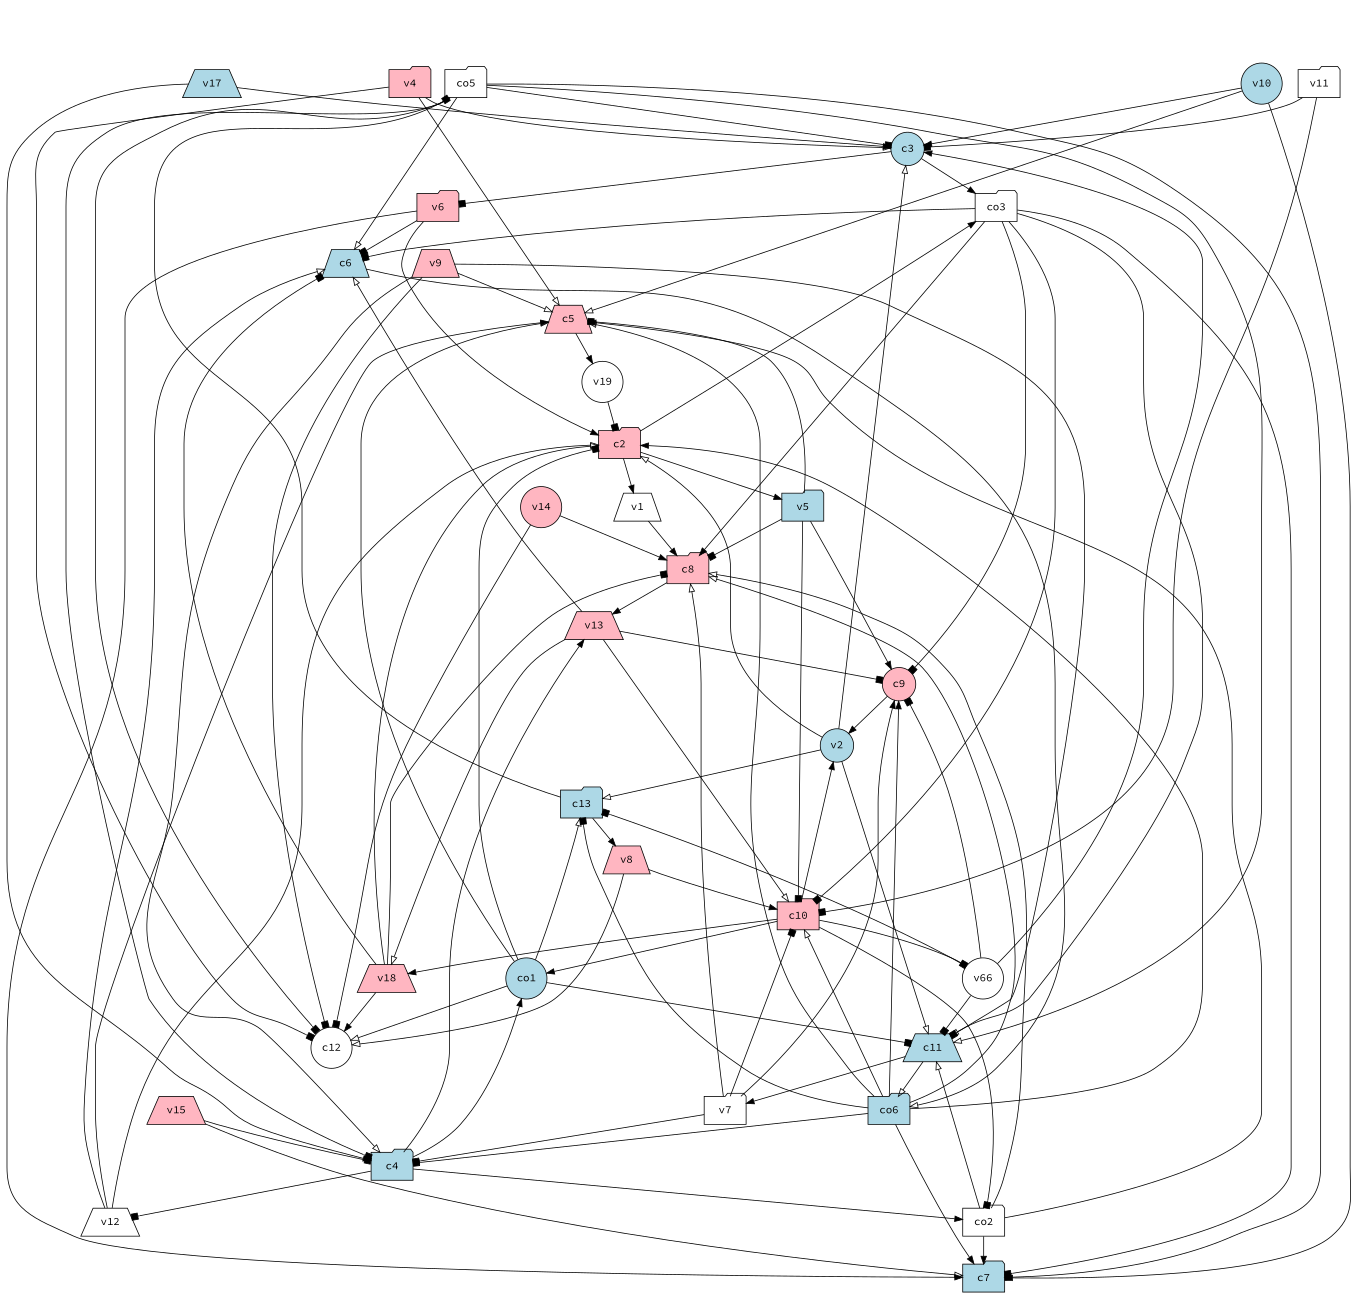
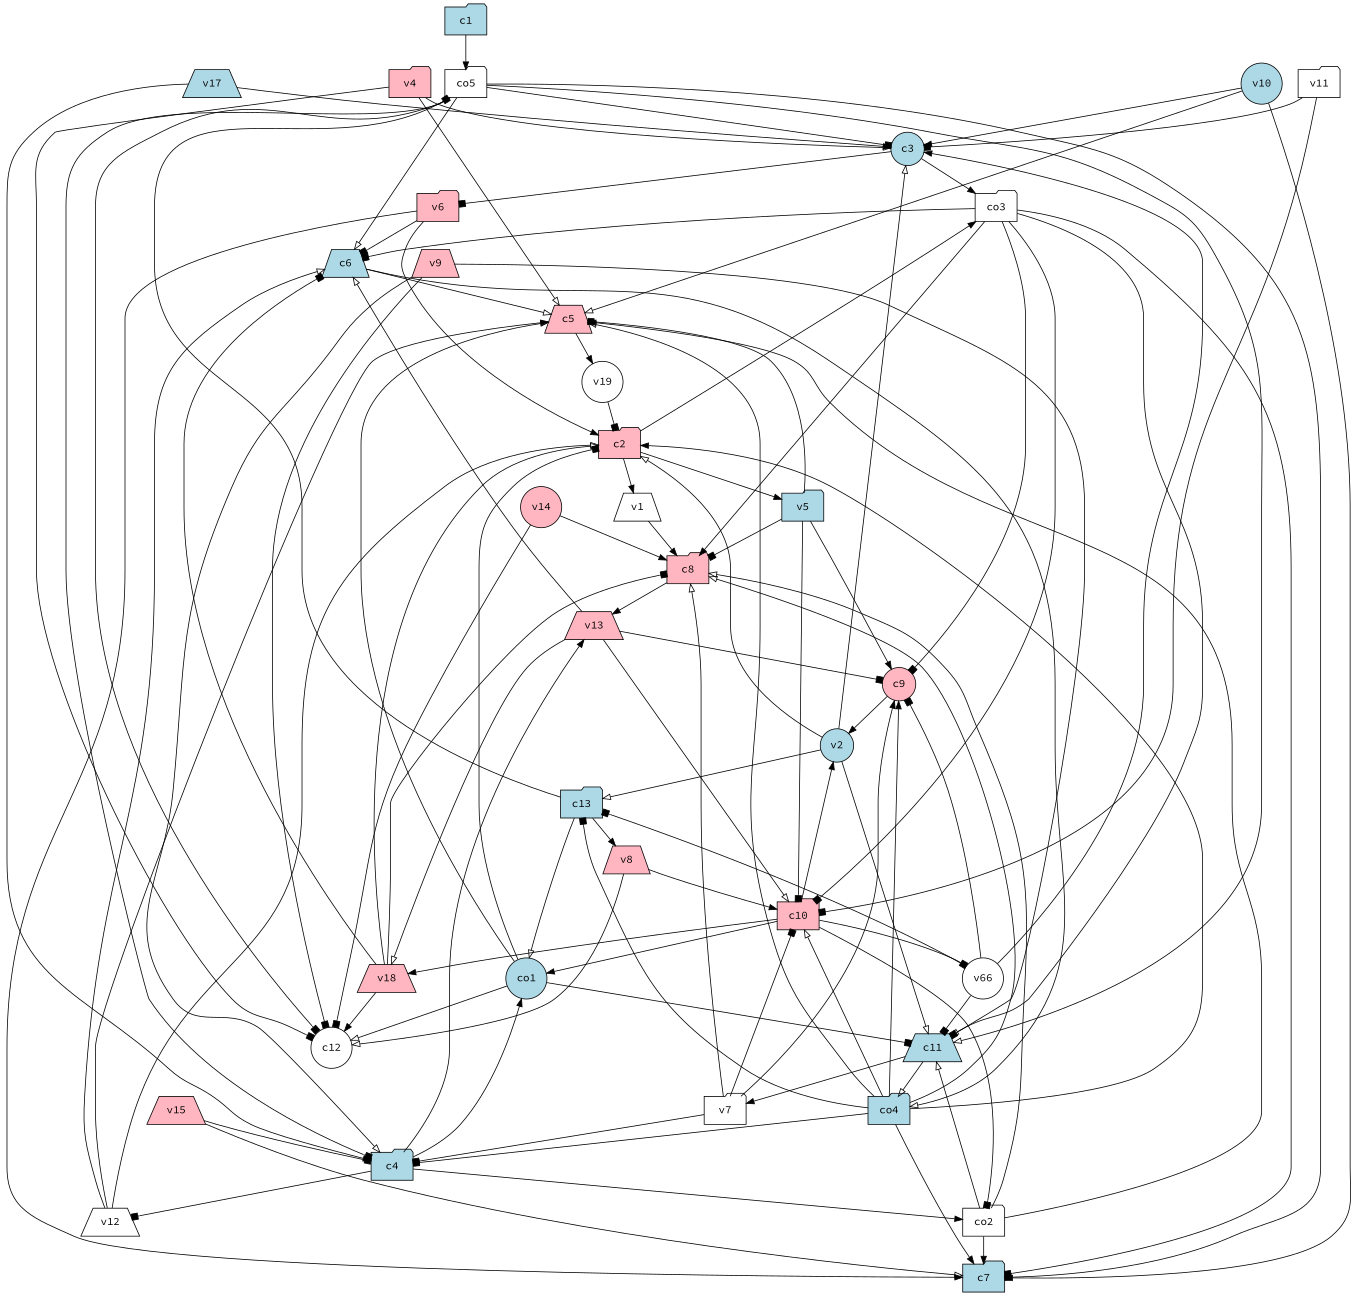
none -> (466, 21)
(508, 294) -> (455, 291)
(559, 893) -> (551, 884)
(889, 1110) -> (889, 1110)
